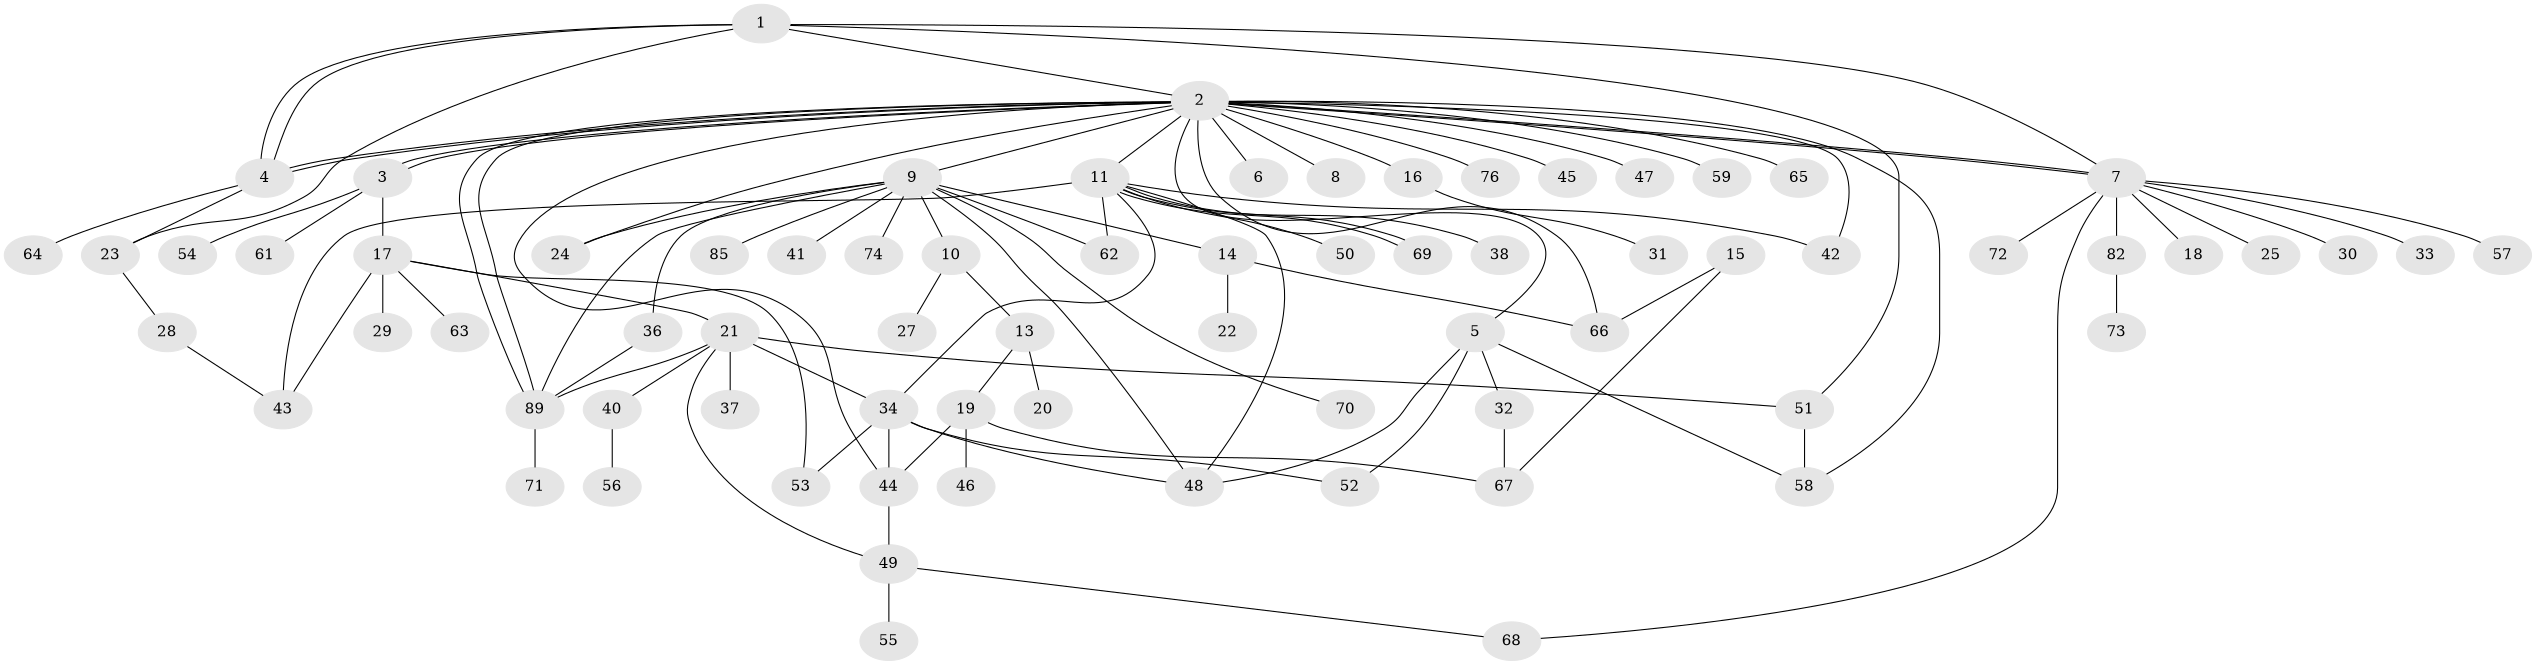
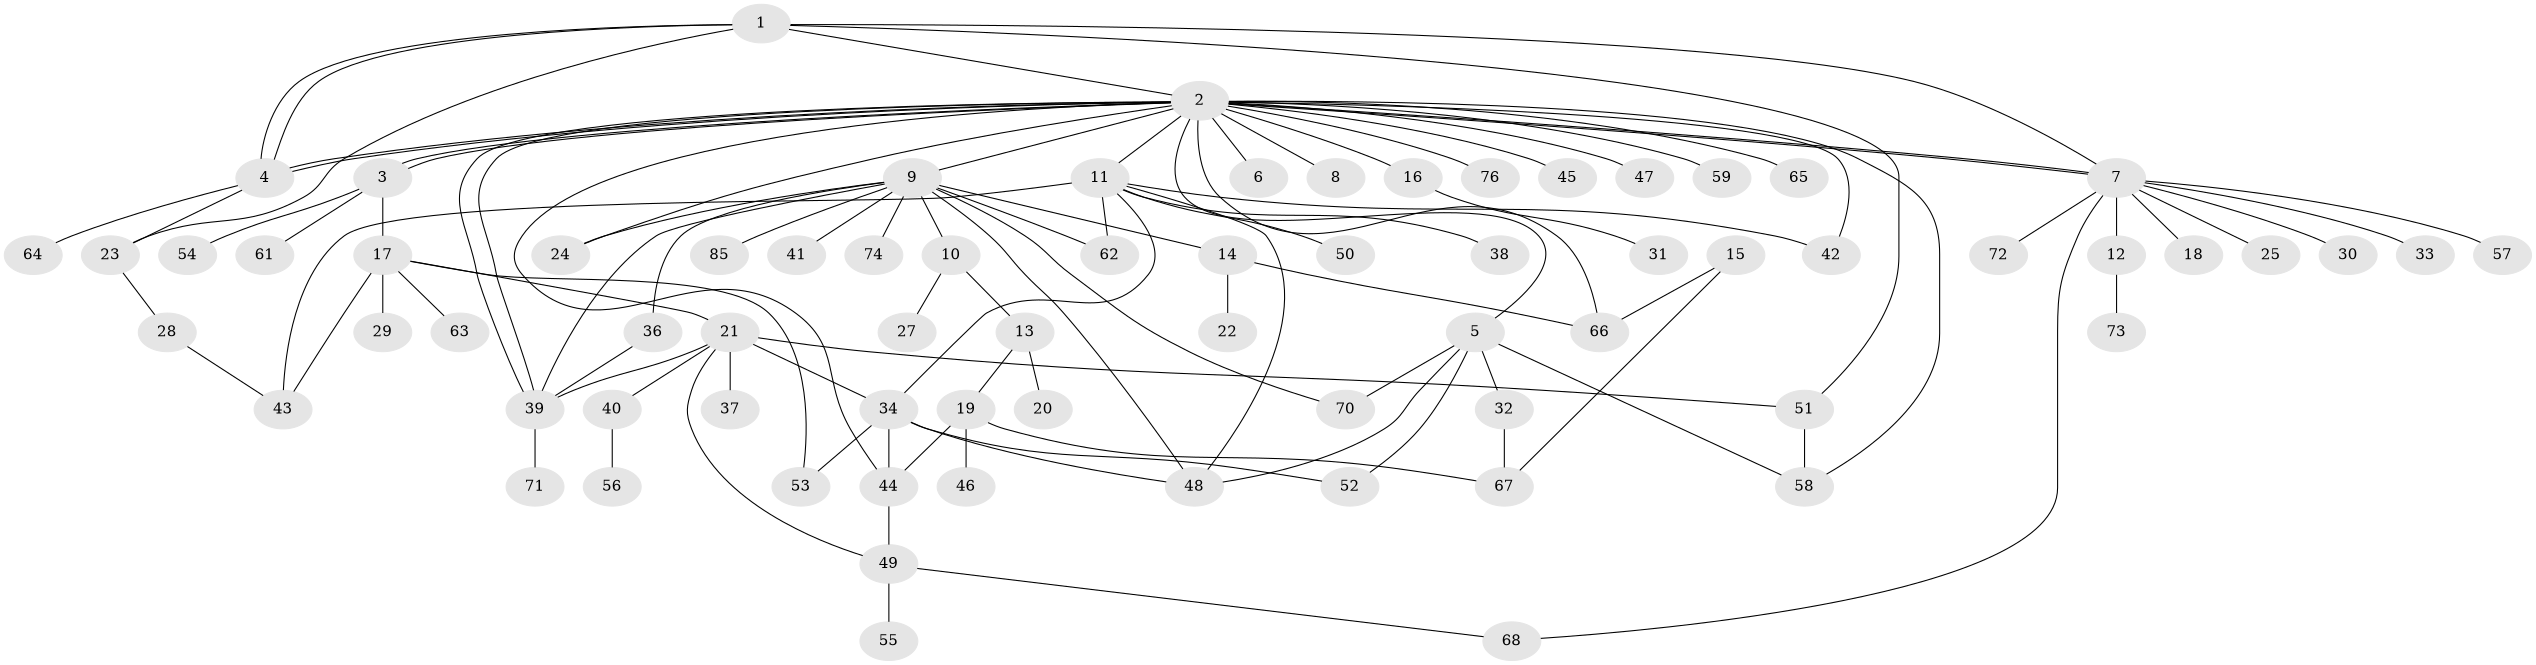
(1423, 255) -> none
(2117, 255) -> (2117, 255)
none -> (1411, 371)
(535, 410) -> (535, 410)
